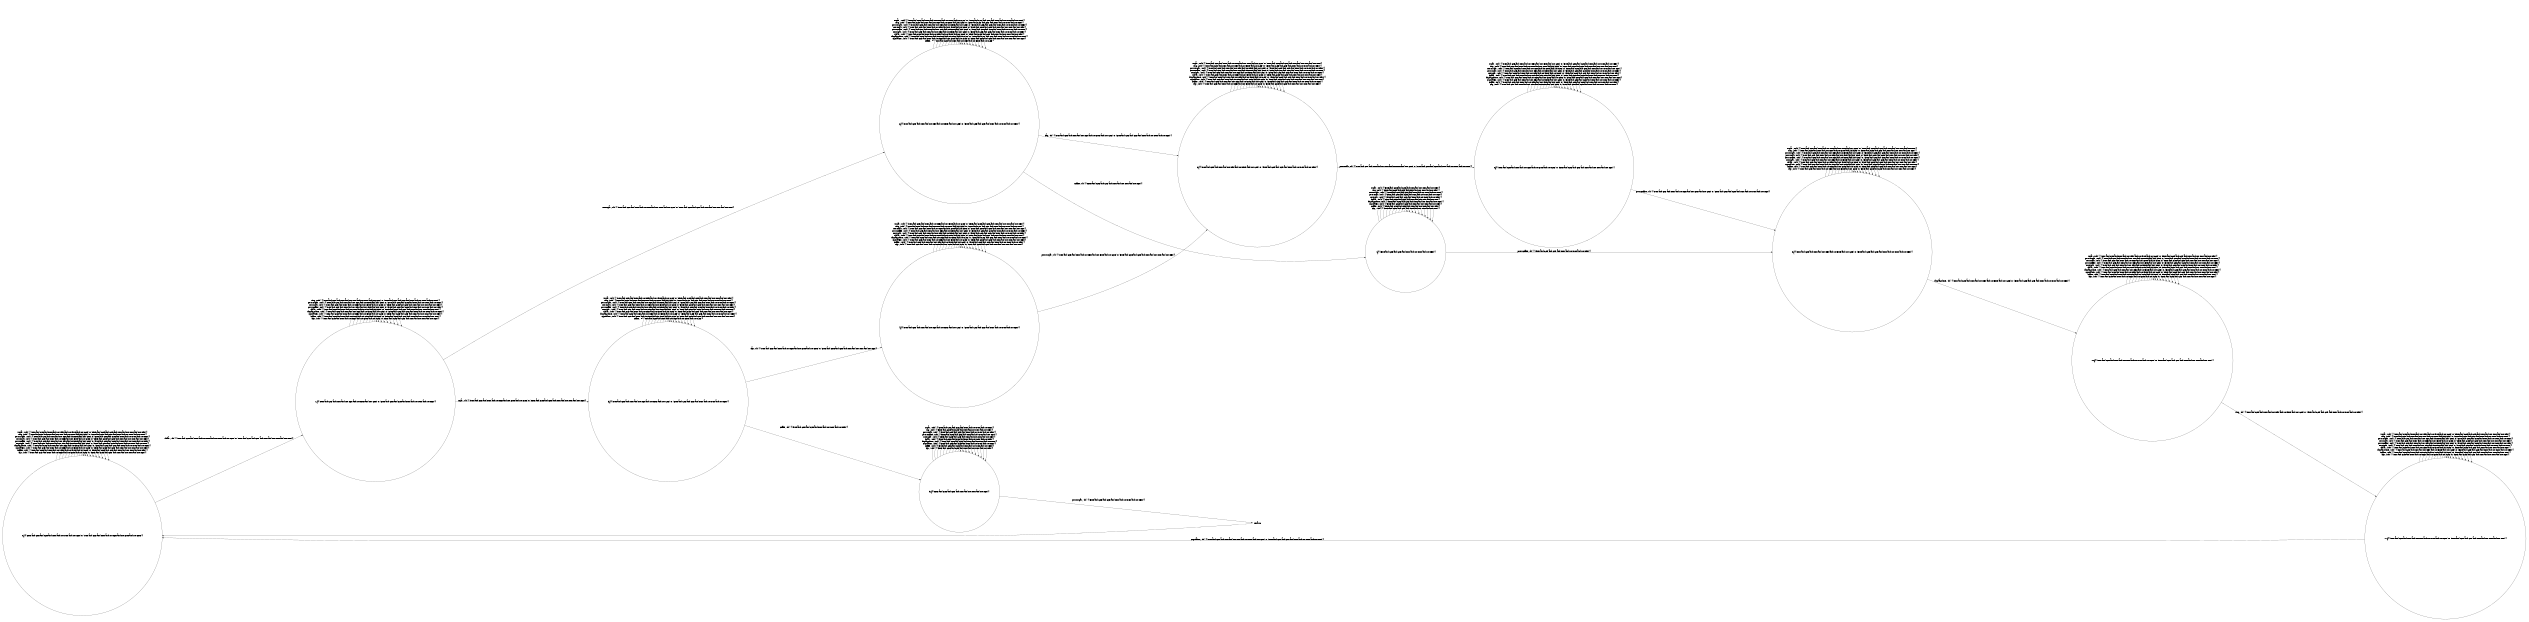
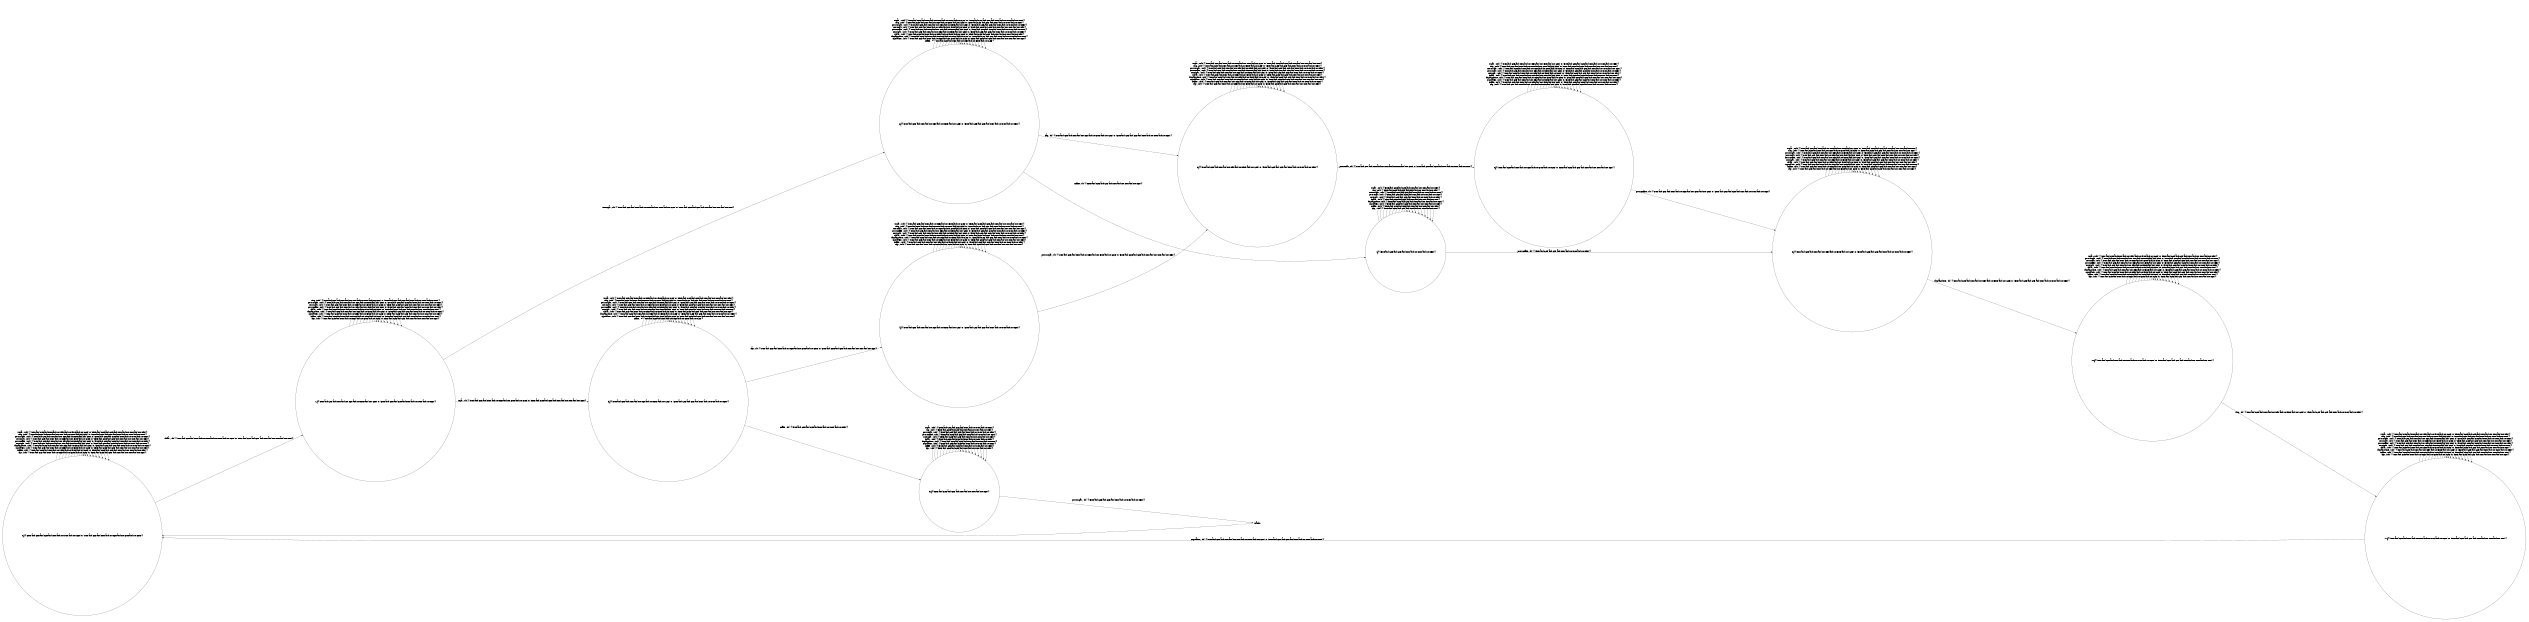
(1257, 523) -> (1257, 523)
